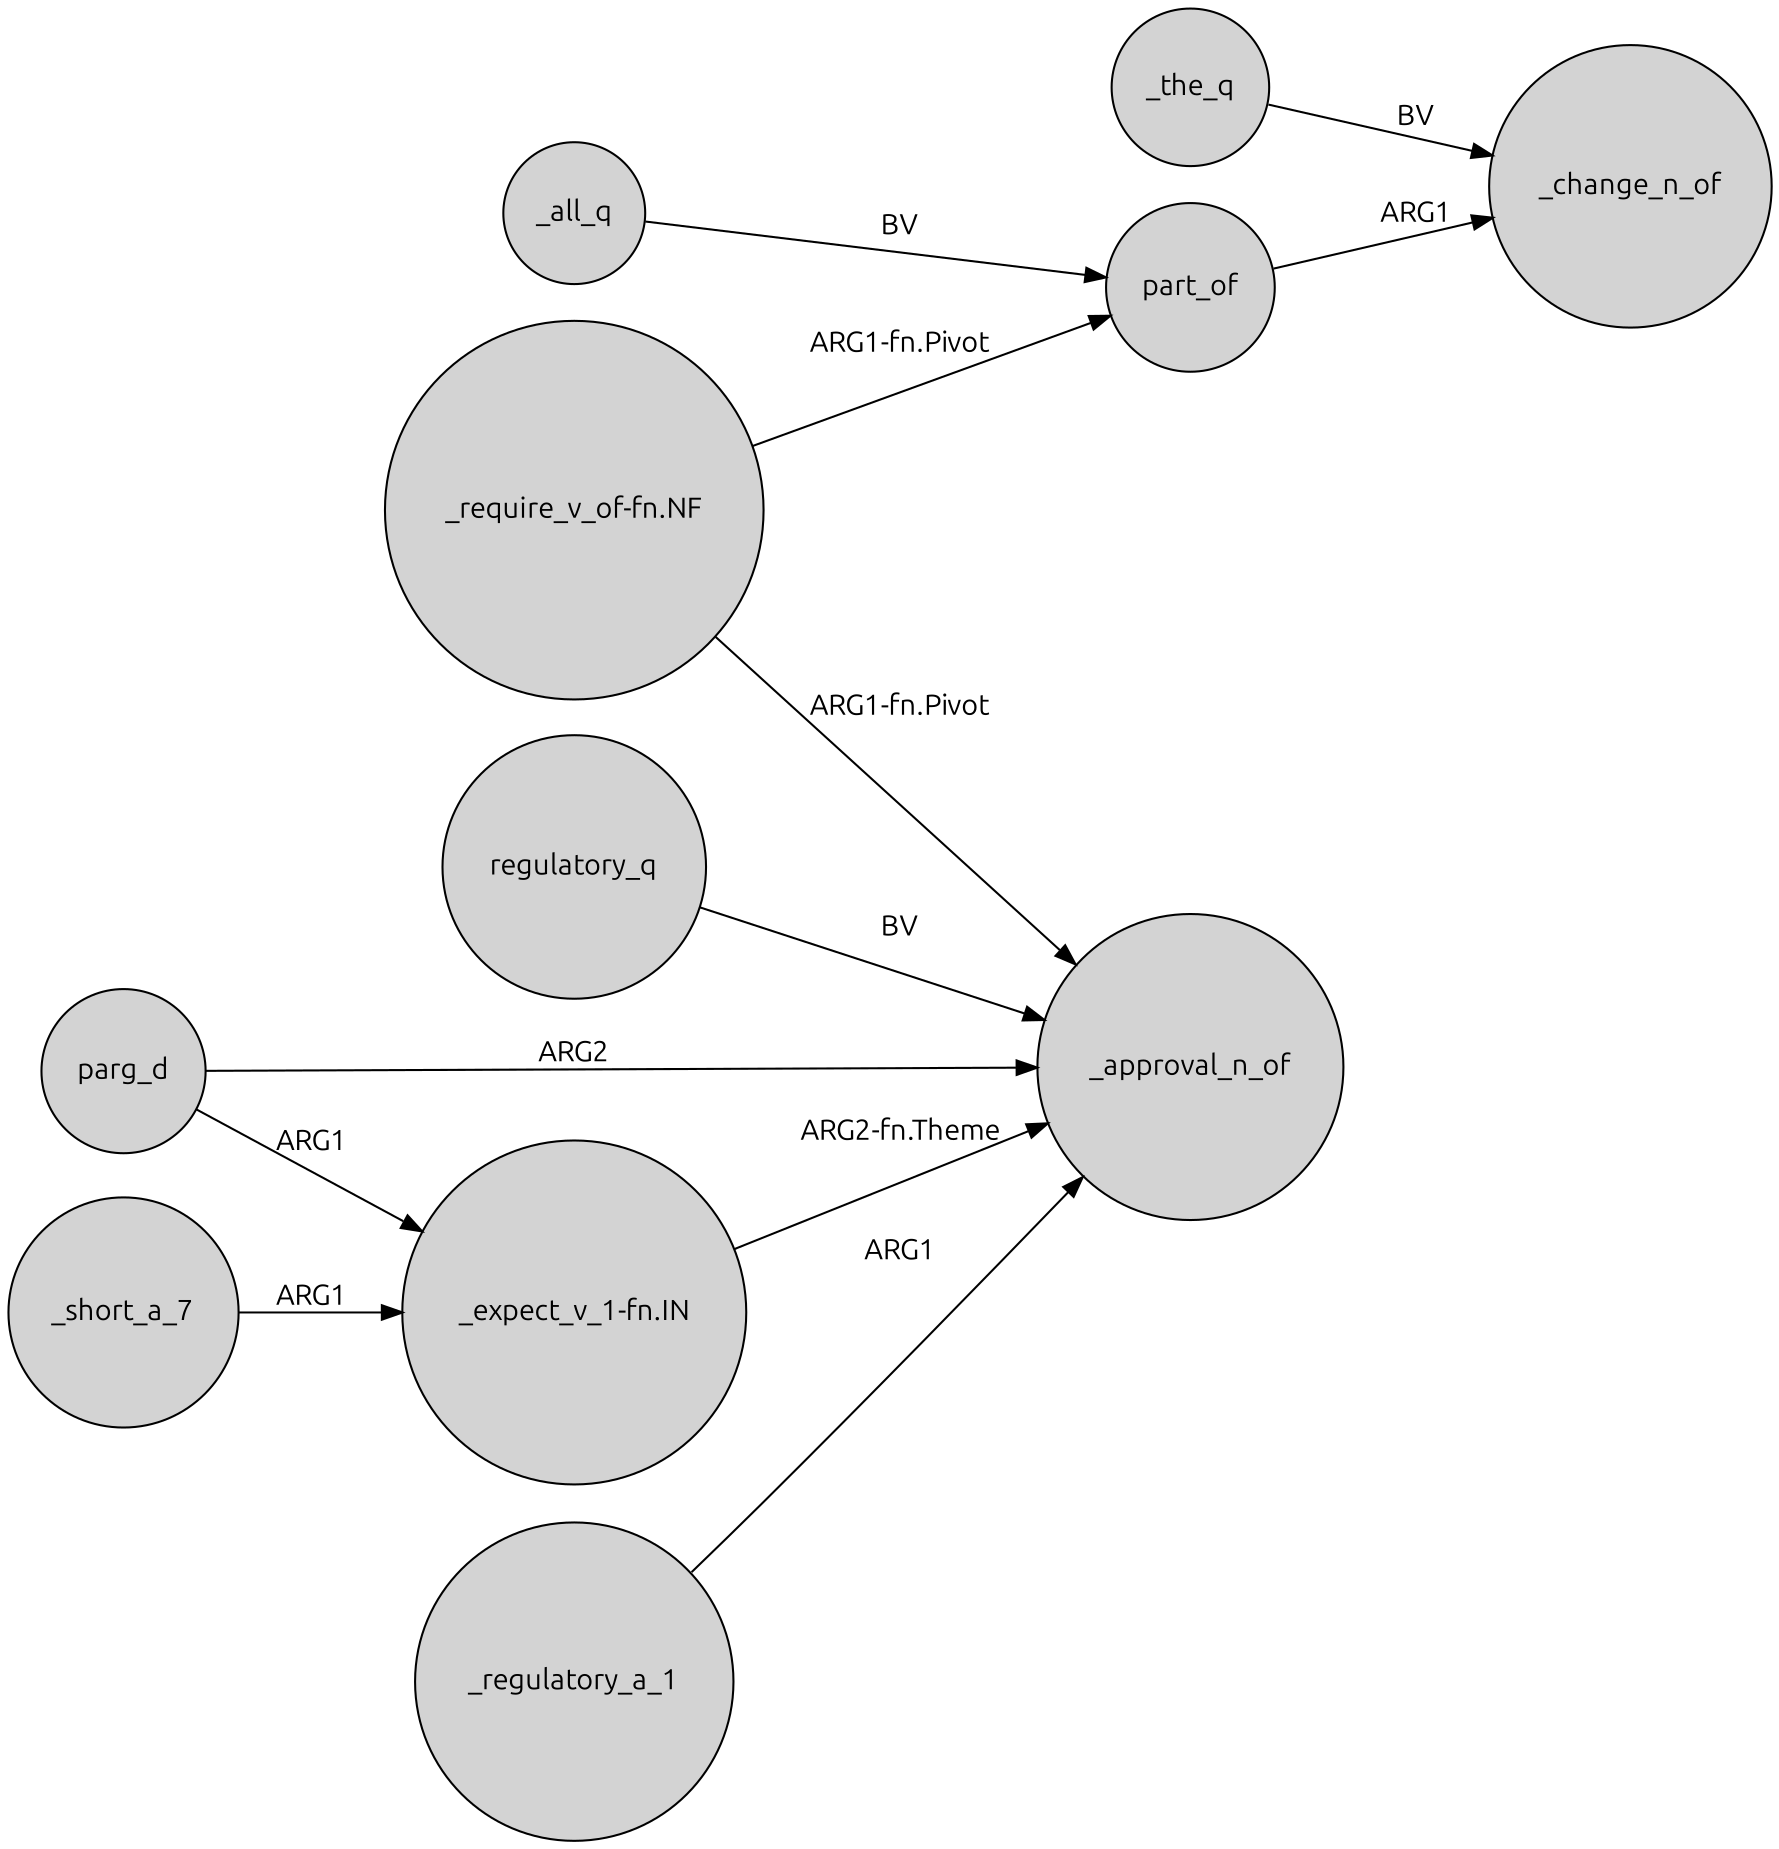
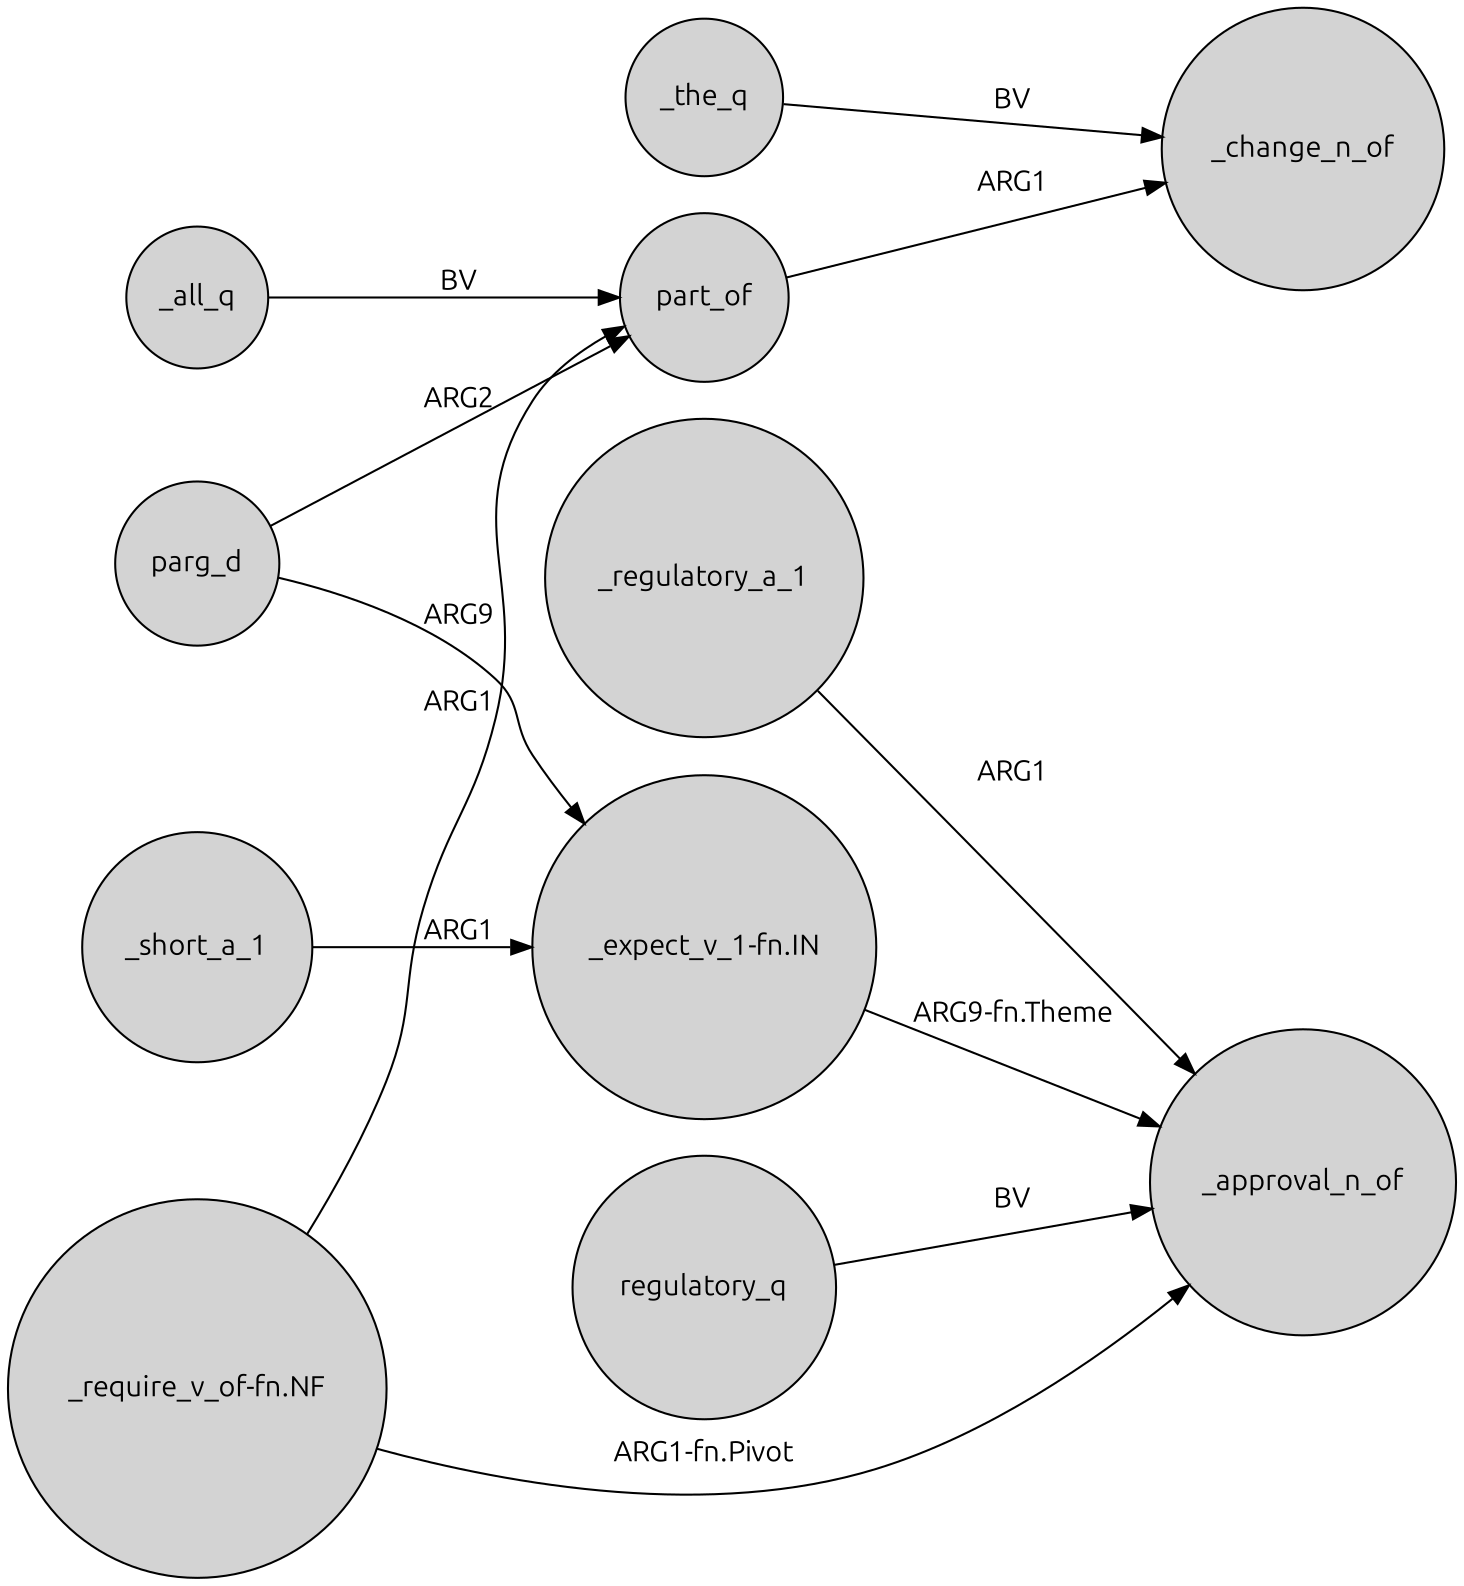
(900, 344) -> (459, 703)
(611, 1069) -> (440, 436)
(900, 1132) -> (1013, 1014)
(312, 1142) -> (459, 616)
(124, 1312) -> (197, 947)
